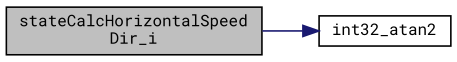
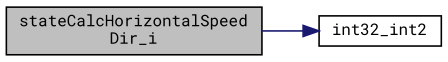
(385, 31) -> (380, 31)
